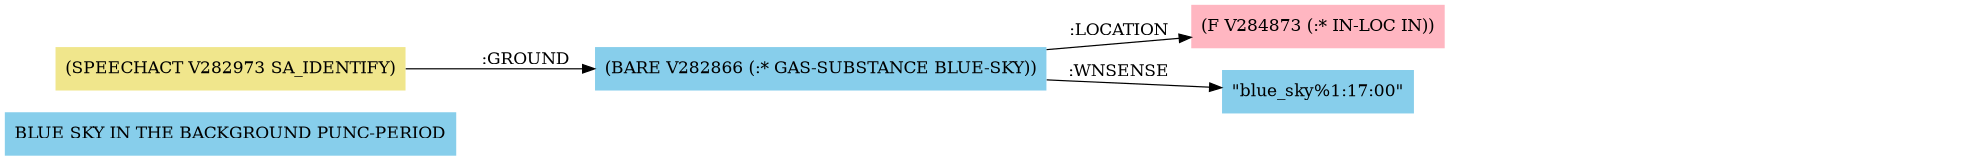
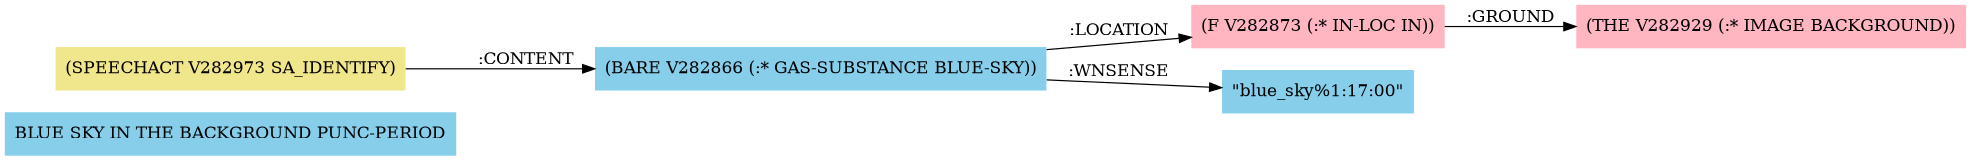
(1318, 27) -> (1318, 27)
none -> (1771, 27)
(526, 60) -> (526, 60)
